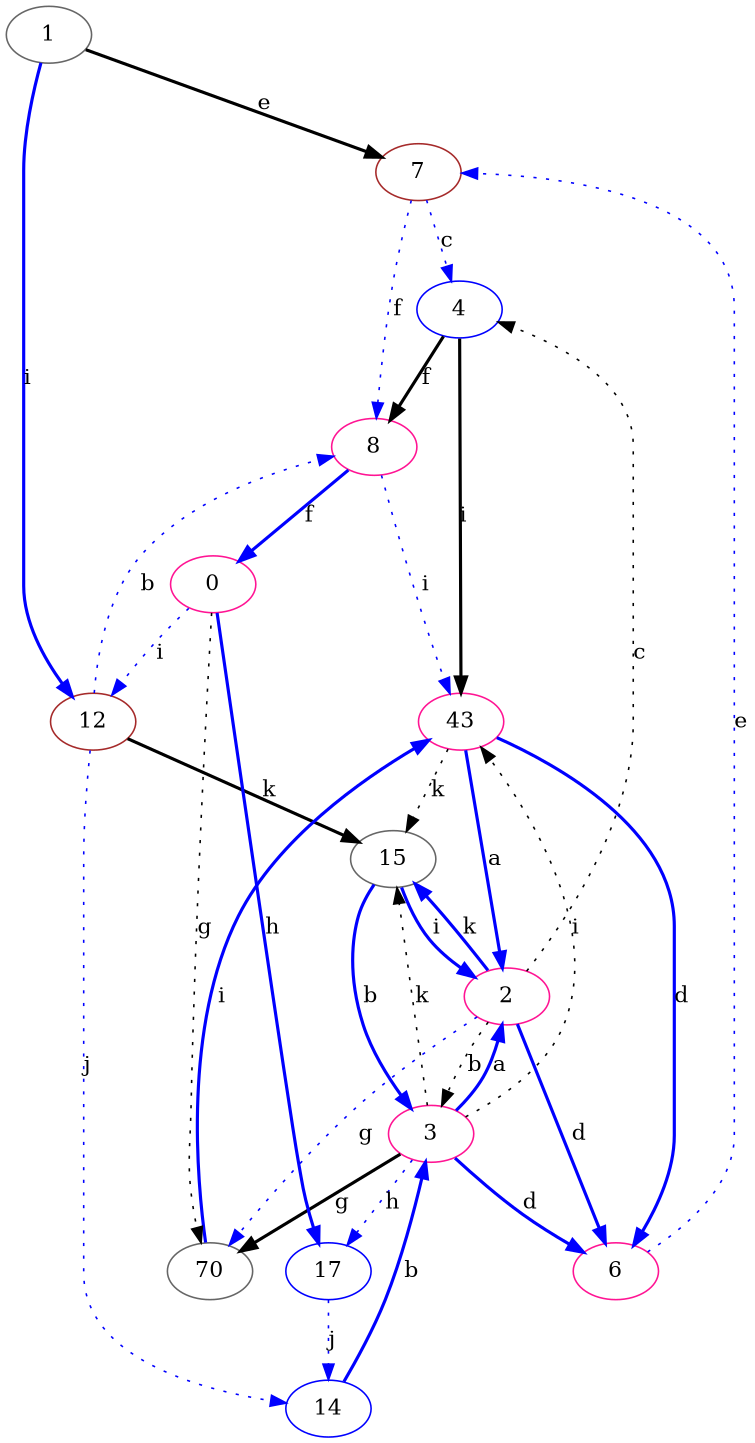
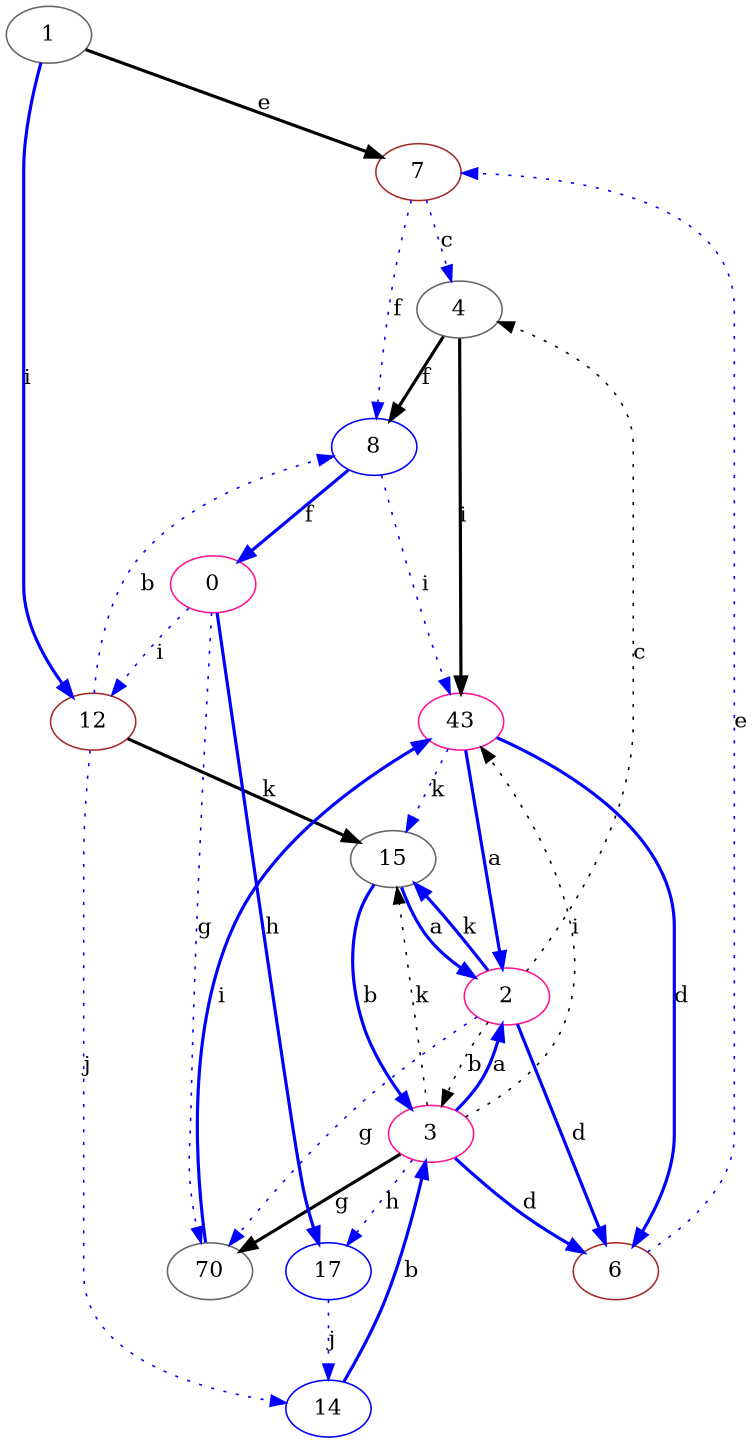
(460, 310) -> (460, 310)
(374, 447) -> (374, 447)
(431, 783) -> (431, 783)
(197, 920) -> (197, 920)
(437, 928) -> (437, 928)
(616, 1271) -> (616, 1271)
